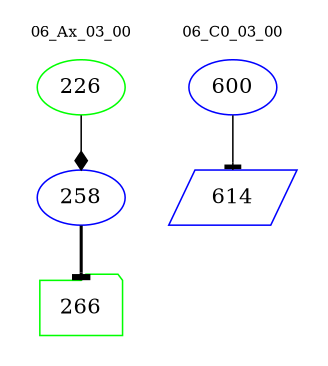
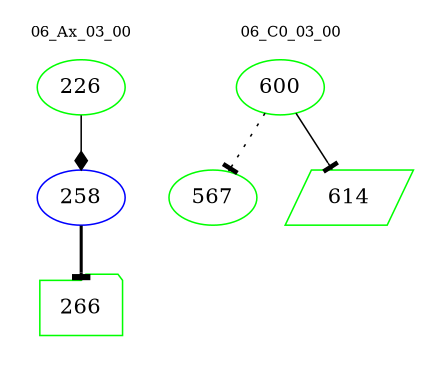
(233, 87) -> (280, 87)
none -> (213, 198)
(233, 198) -> (349, 198)
